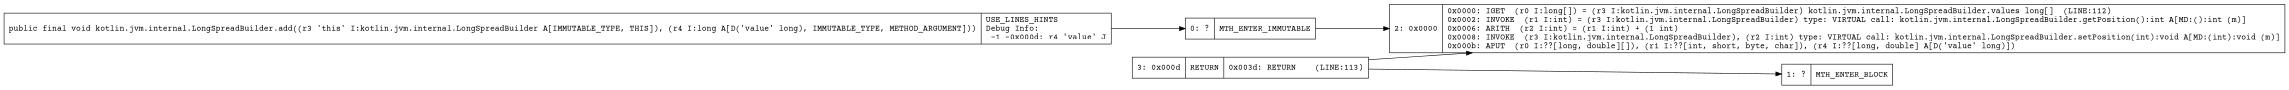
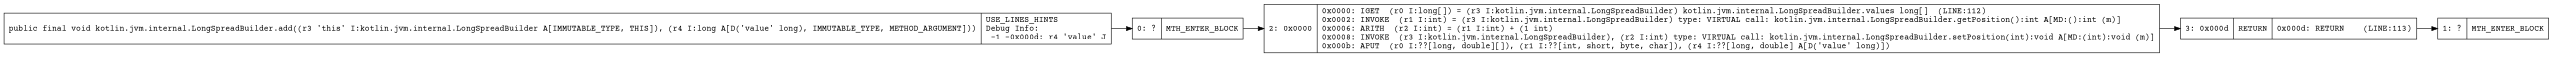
(1265, 28) -> (1202, 28)
(1418, 56) -> (2167, 29)
(1296, 67) -> (2344, 28)
